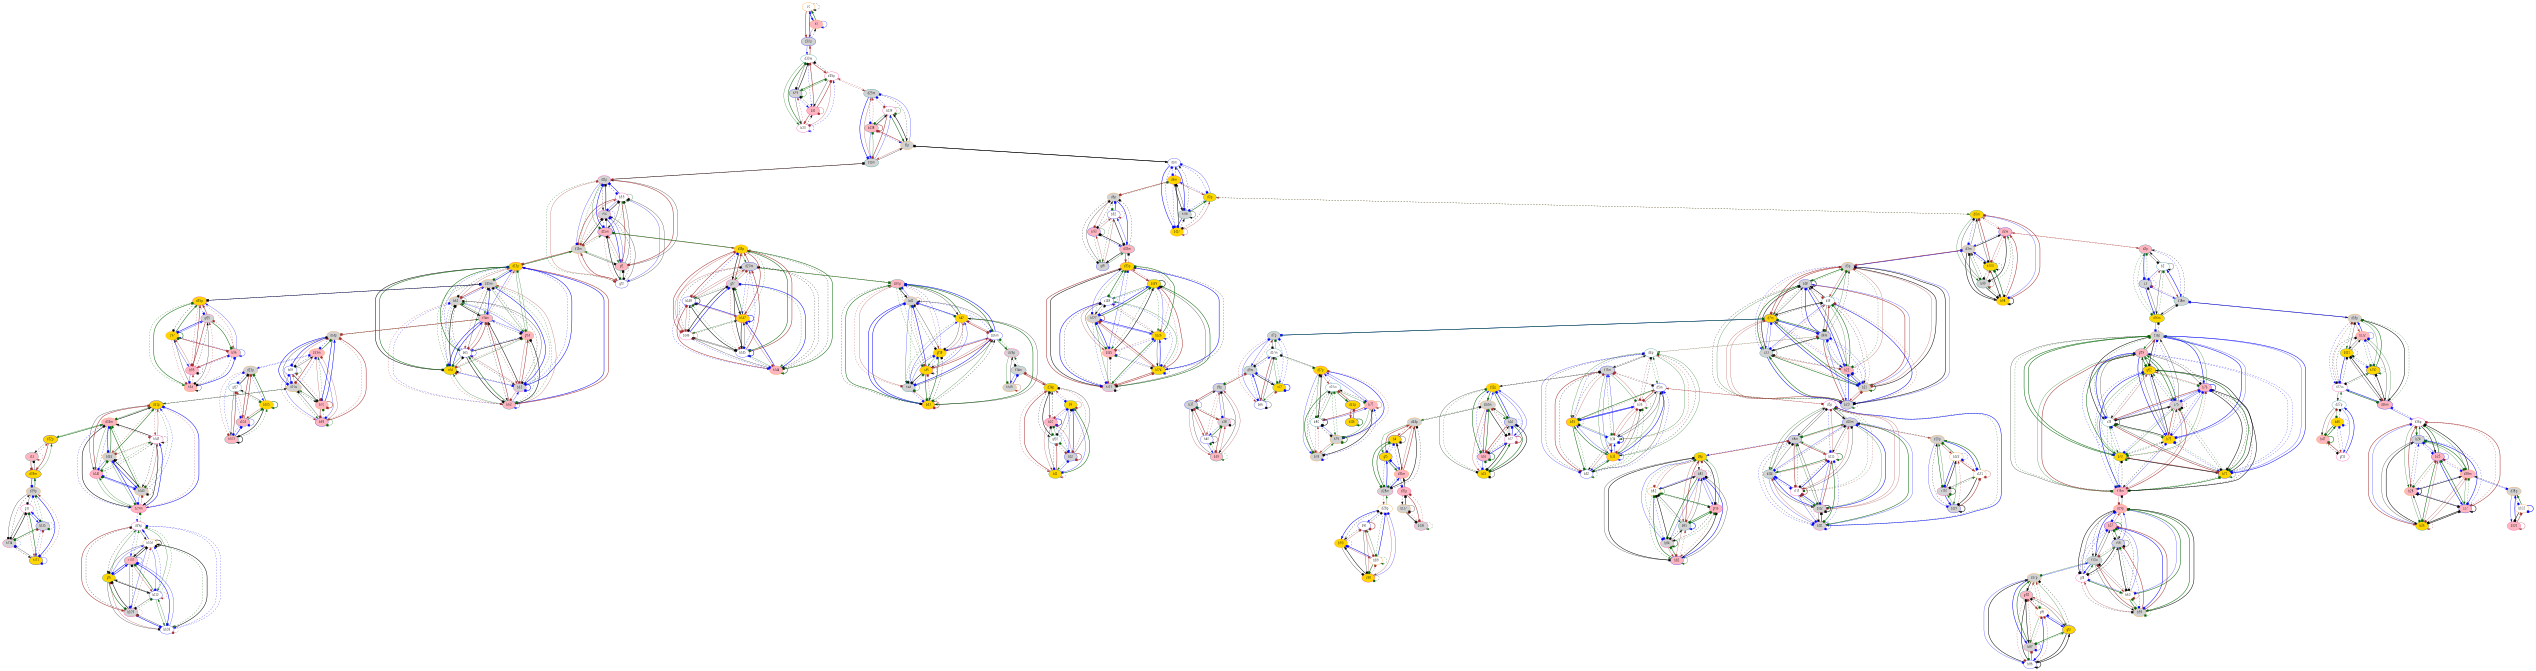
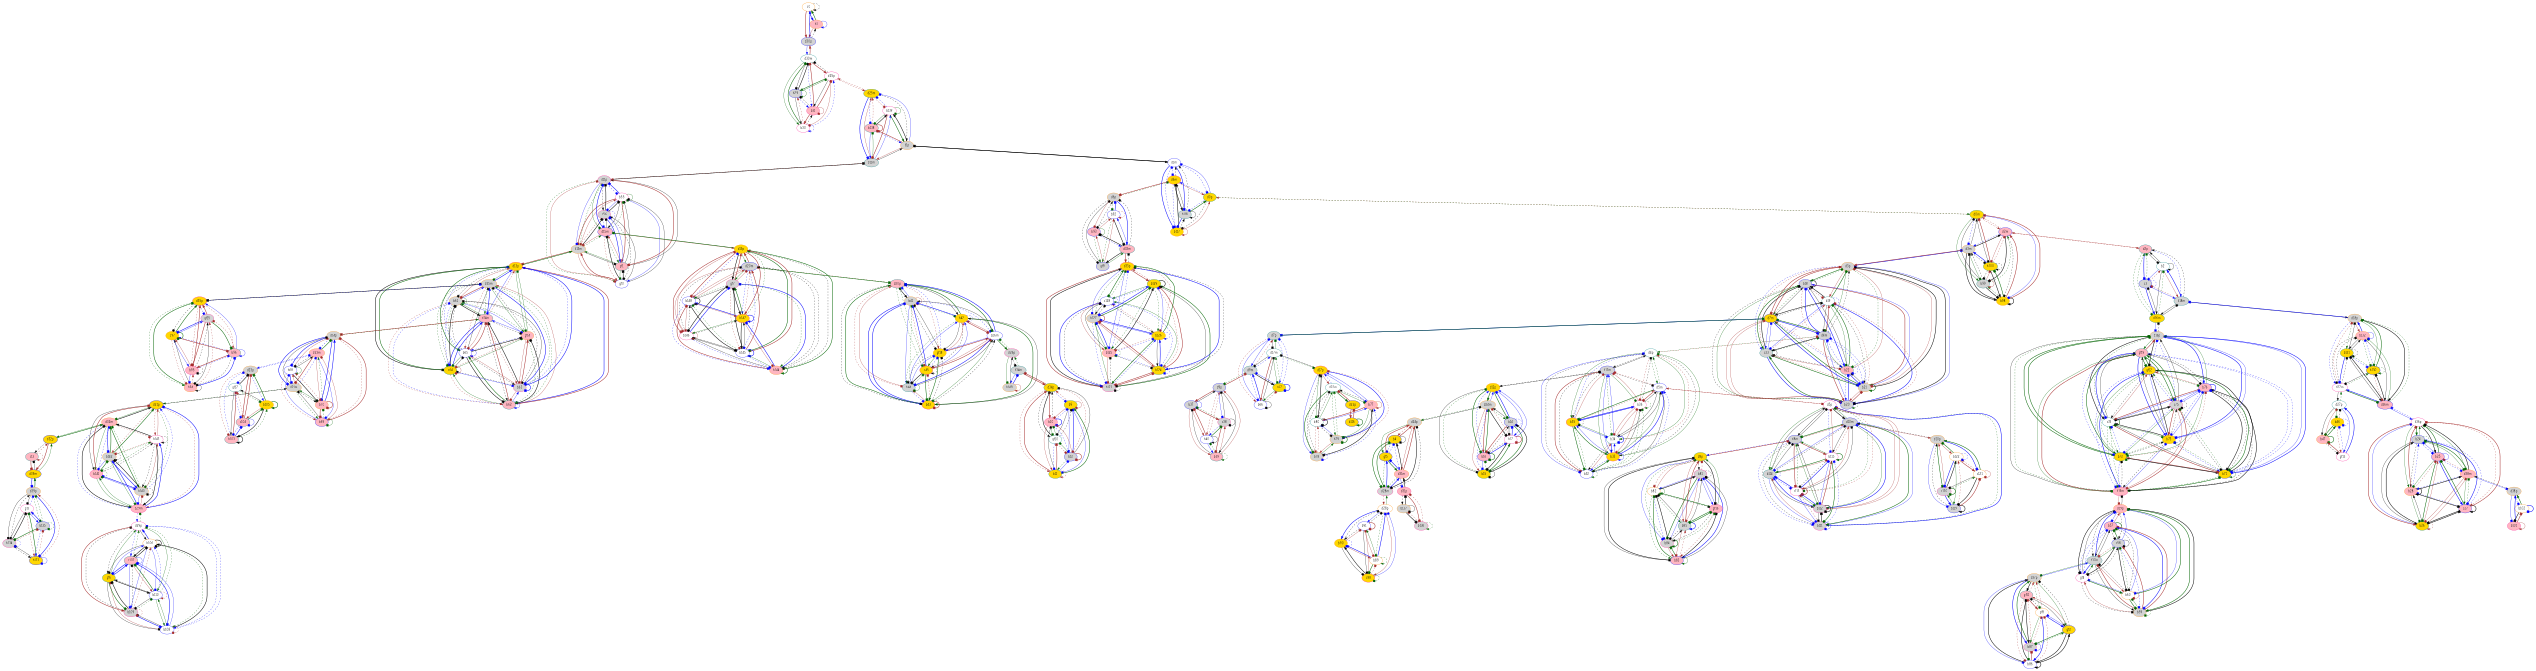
(871, 93) -> (871, 93)
(1942, 466) -> (1942, 466)
(2511, 507) -> (2511, 507)
